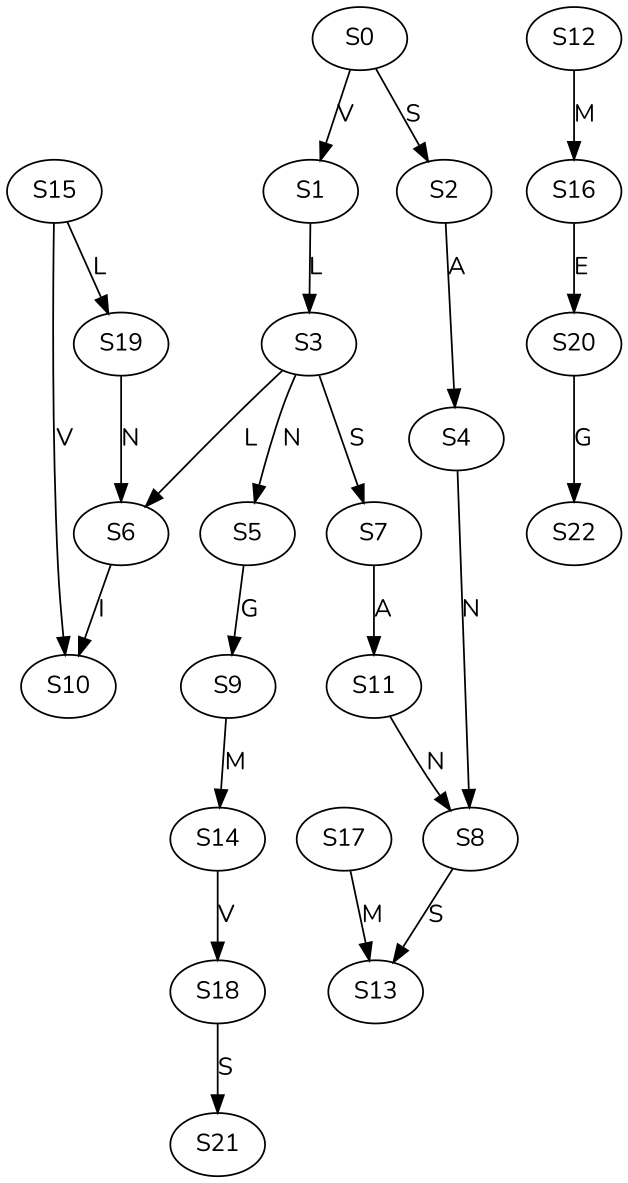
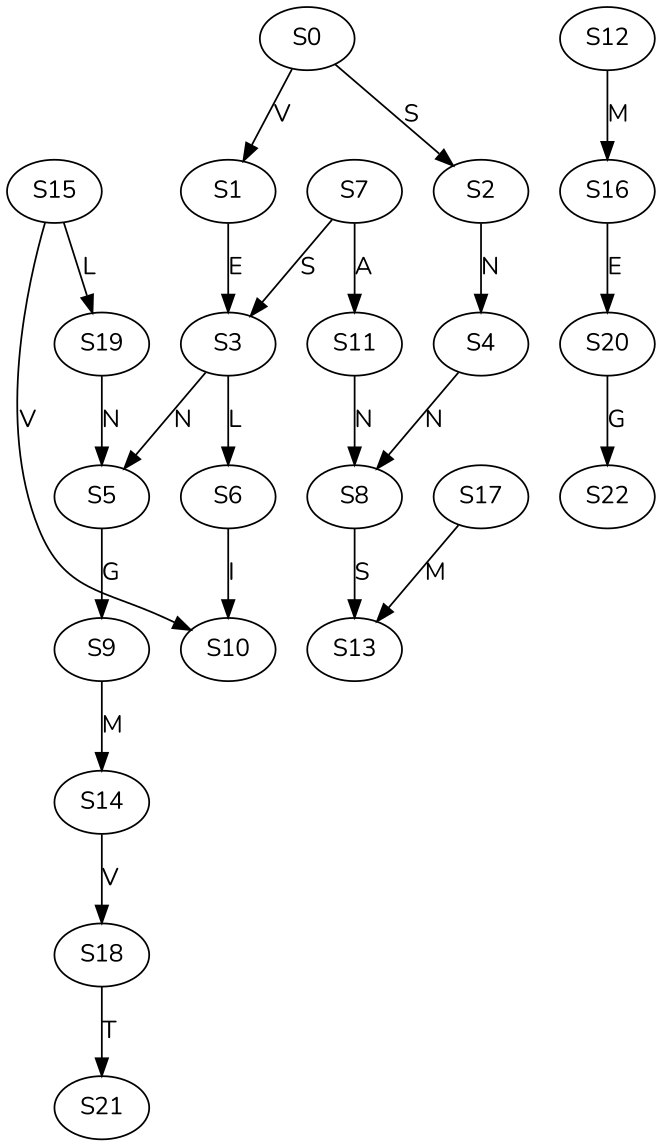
(316, 268) -> (236, 268)
(457, 268) -> (491, 268)
(121, 430) -> (102, 412)
(339, 431) -> (297, 261)
(226, 1068) -> (110, 1031)
